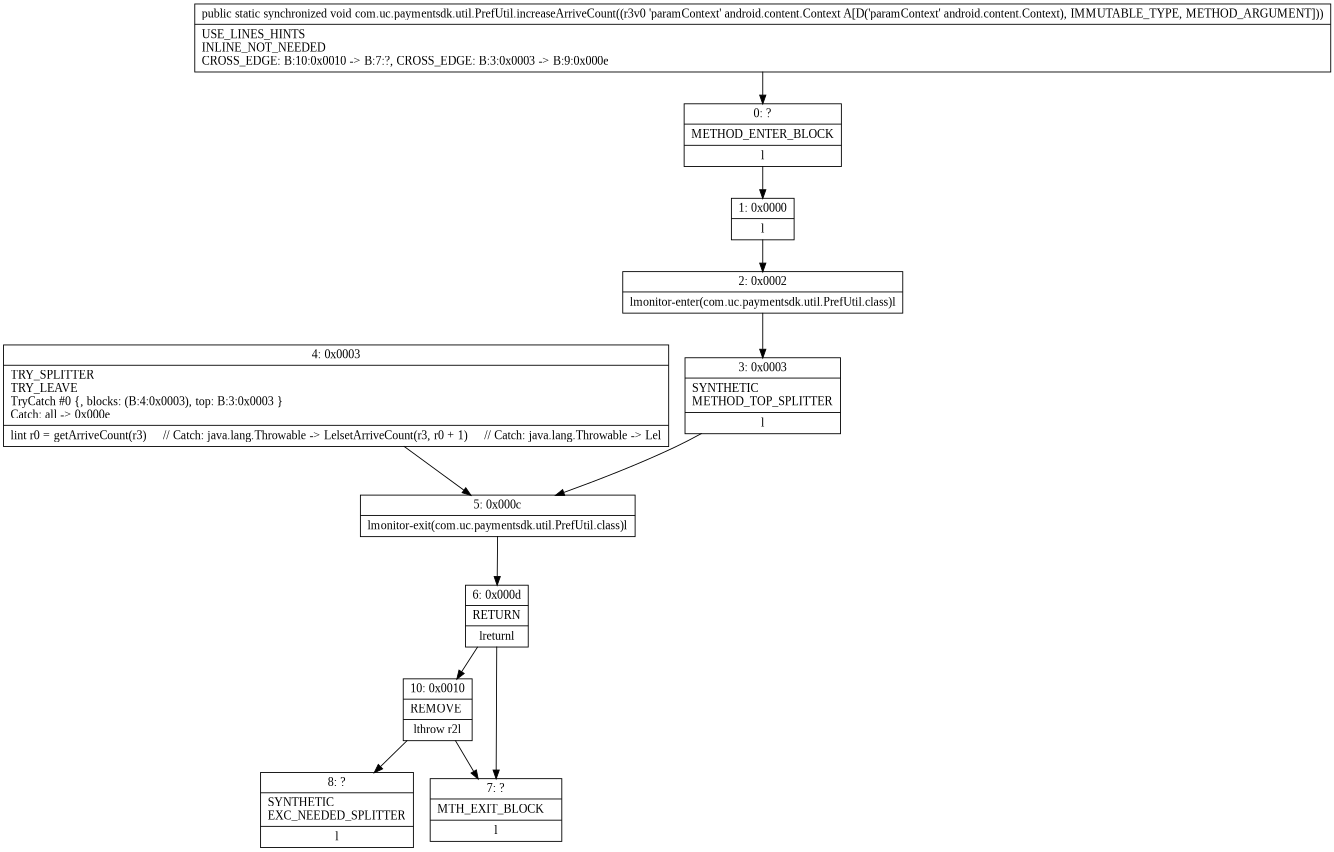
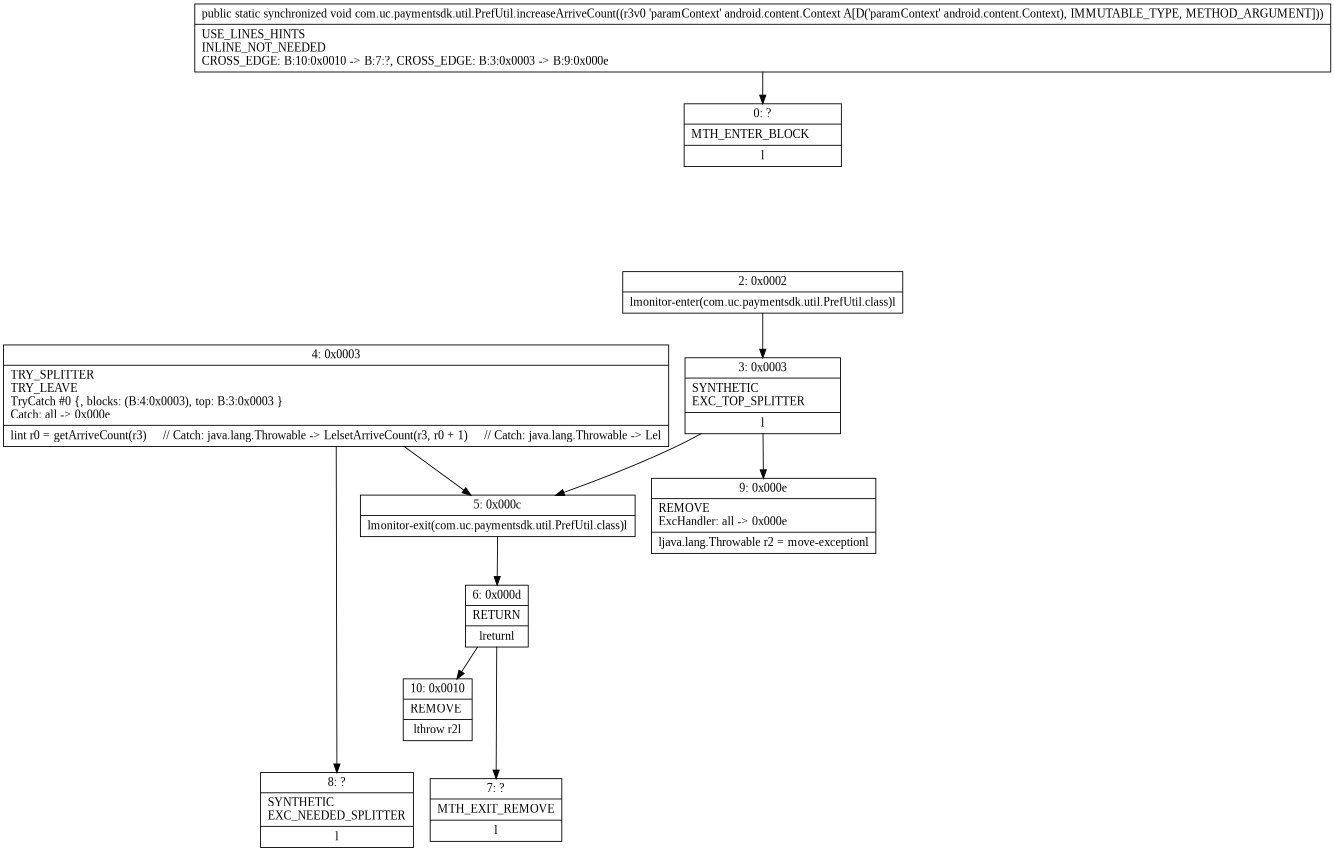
(763, 134) -> (750, 134)
(763, 219) -> none
(763, 401) -> (749, 401)
none -> (764, 516)
(394, 753) -> (337, 605)
(465, 756) -> none
(491, 809) -> (496, 809)
